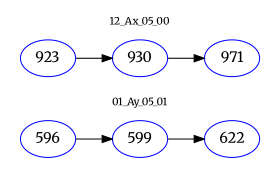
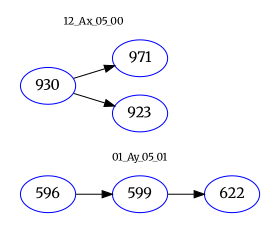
(89, 58) -> (89, 98)
